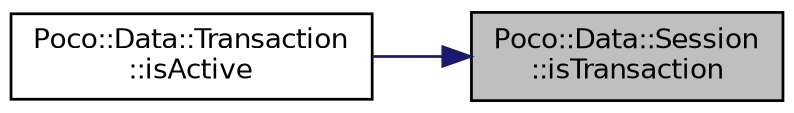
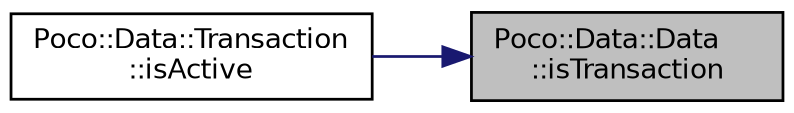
(627, 57) -> (627, 57)
